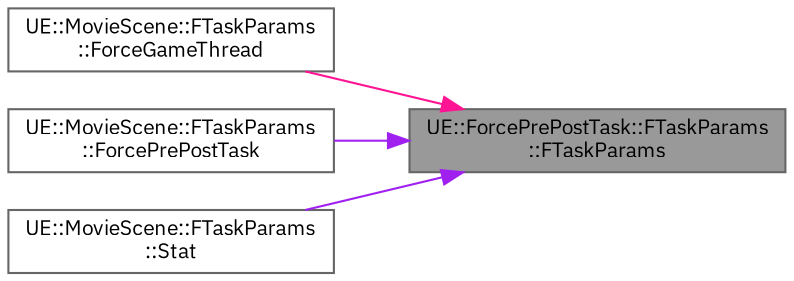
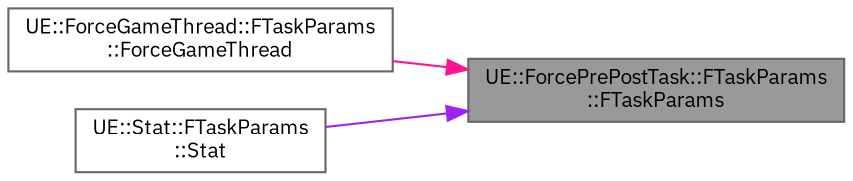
(171, 40) -> (201, 40)
(171, 141) -> none
(171, 241) -> (201, 141)
